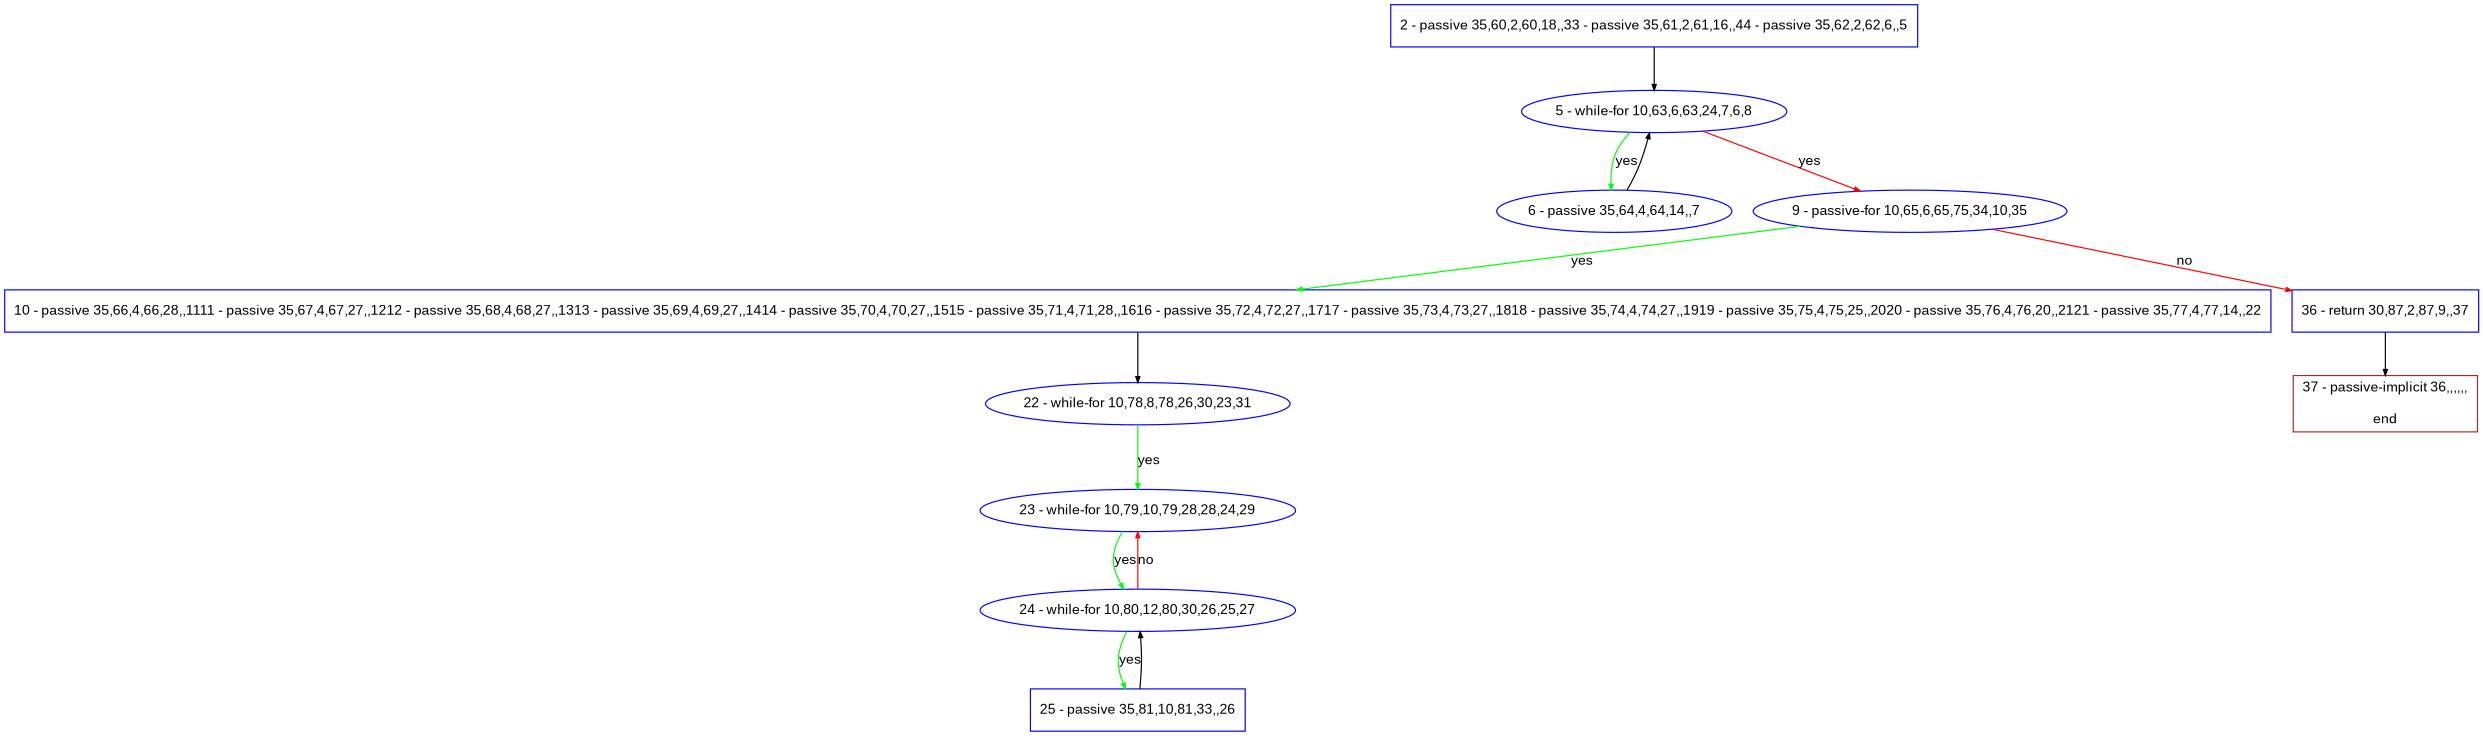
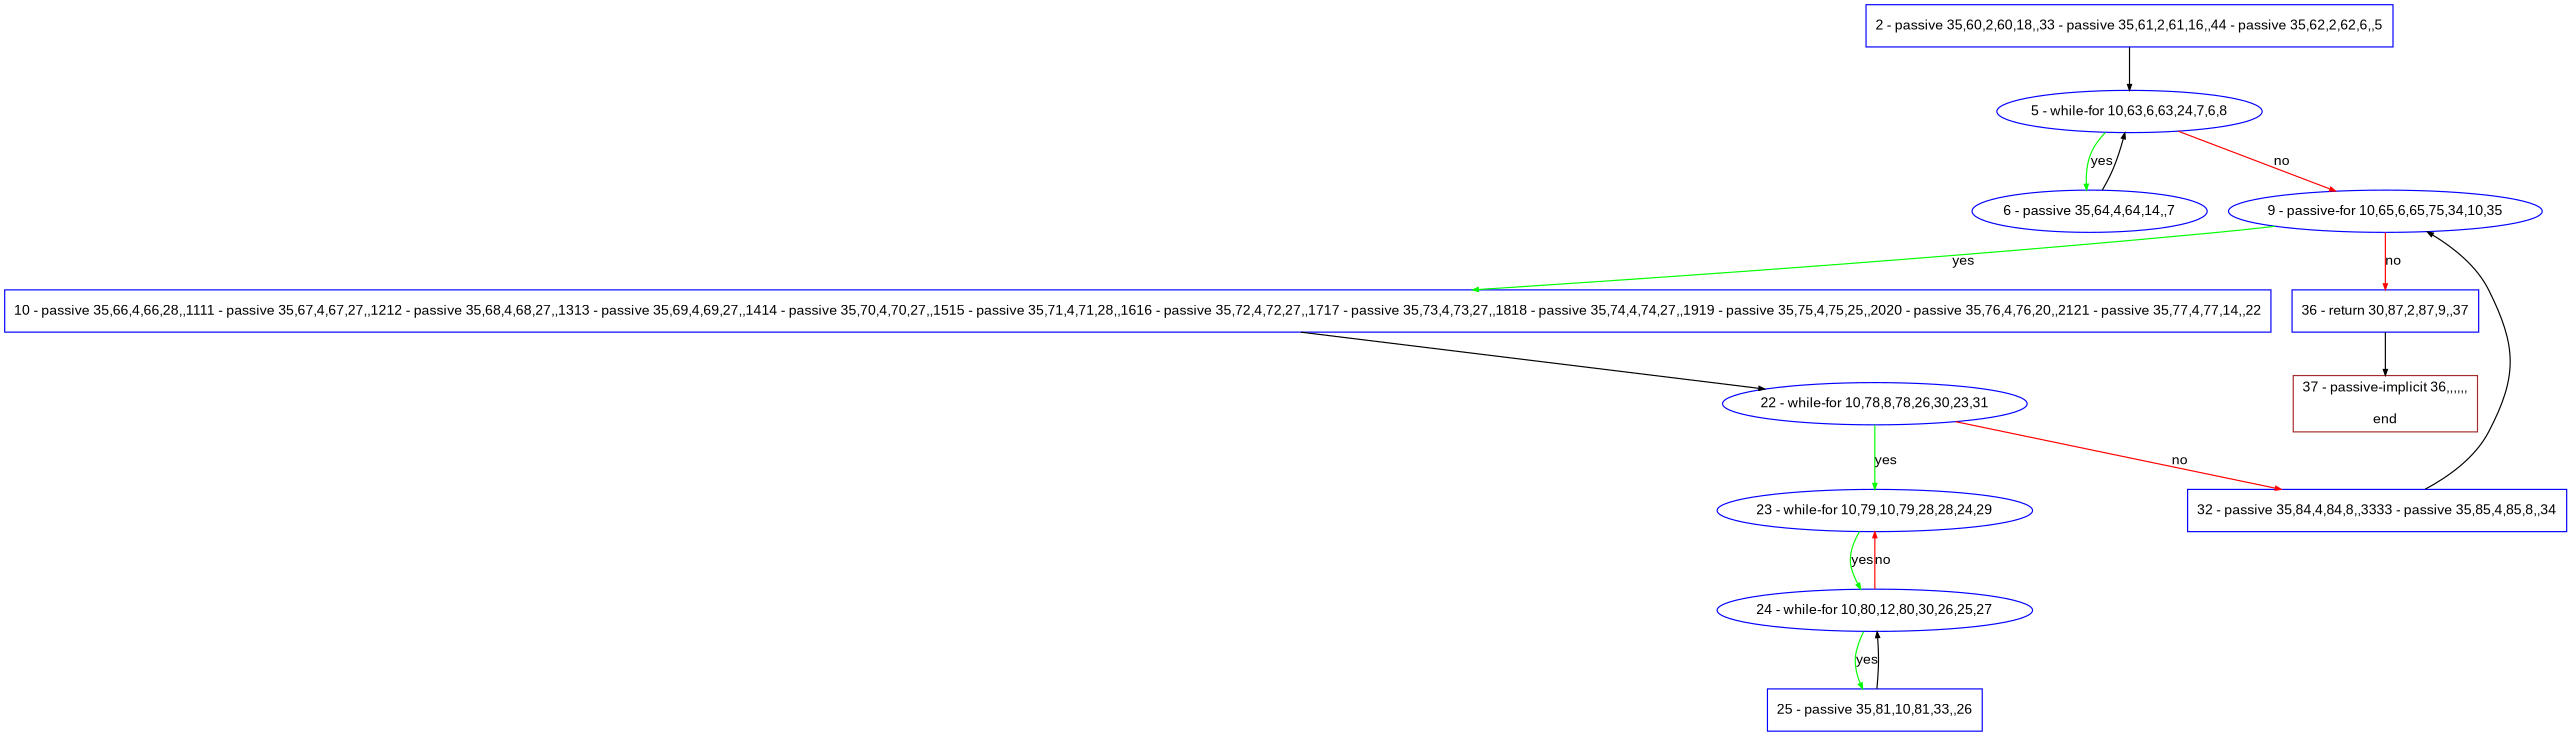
(1810, 161) -> (2282, 161)
none -> (2377, 511)
